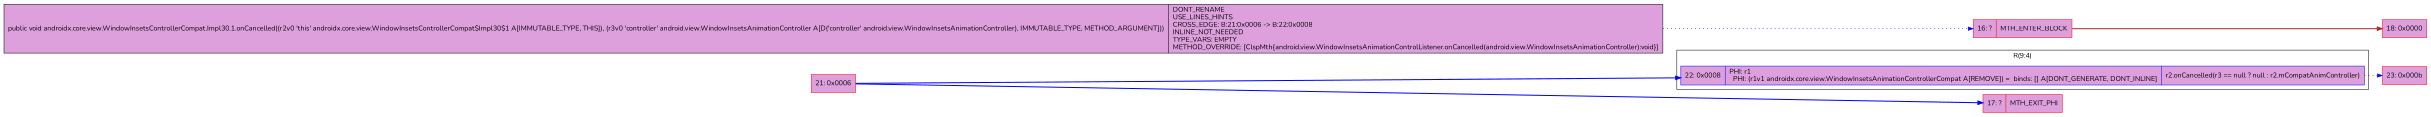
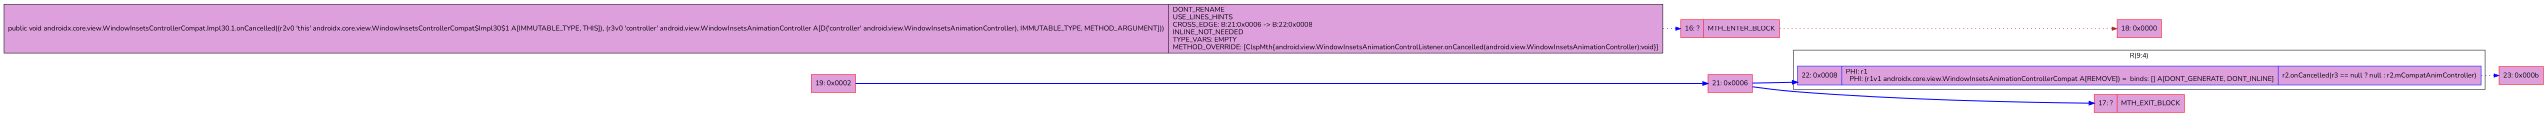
(2225, 29) -> (1946, 29)
none -> (833, 84)
(2034, 103) -> (2151, 103)
